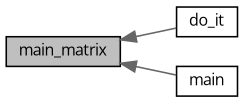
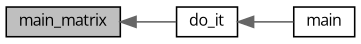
(156, 71) -> (273, 22)
